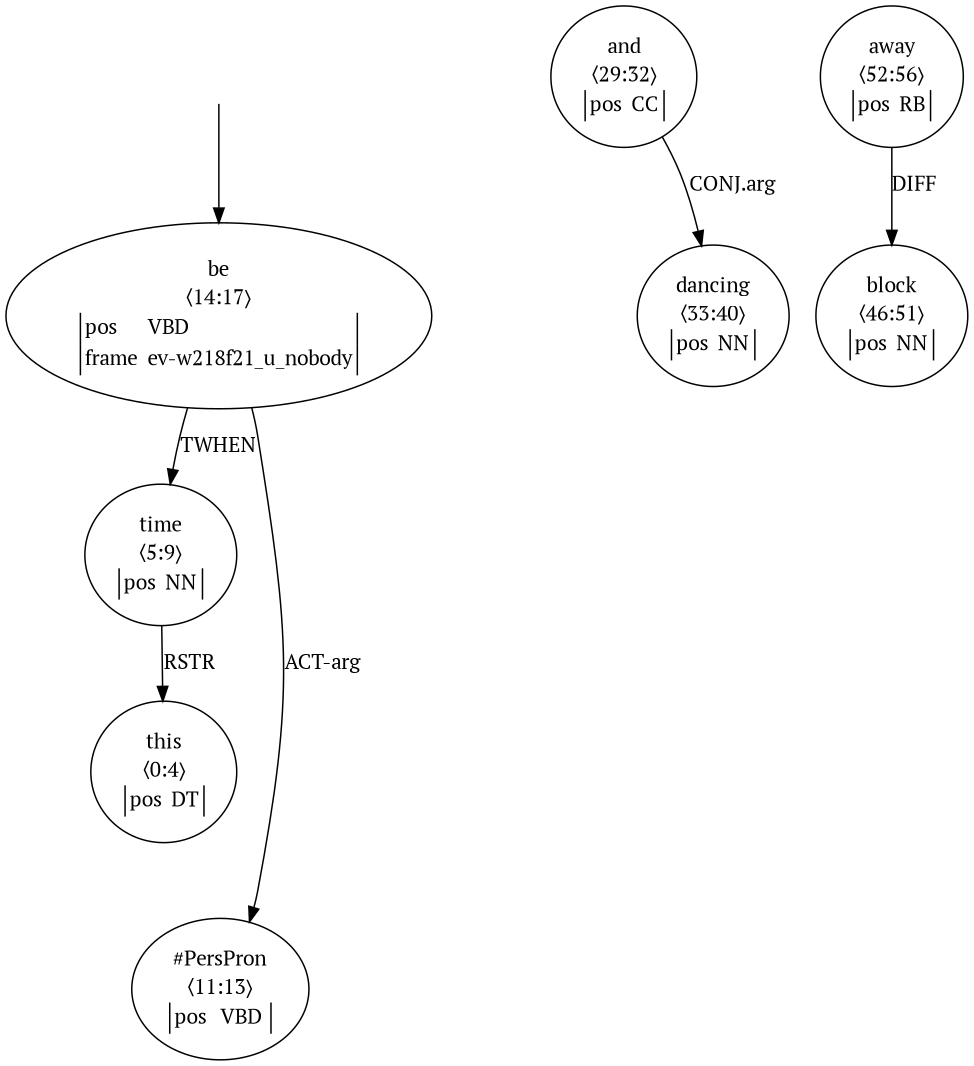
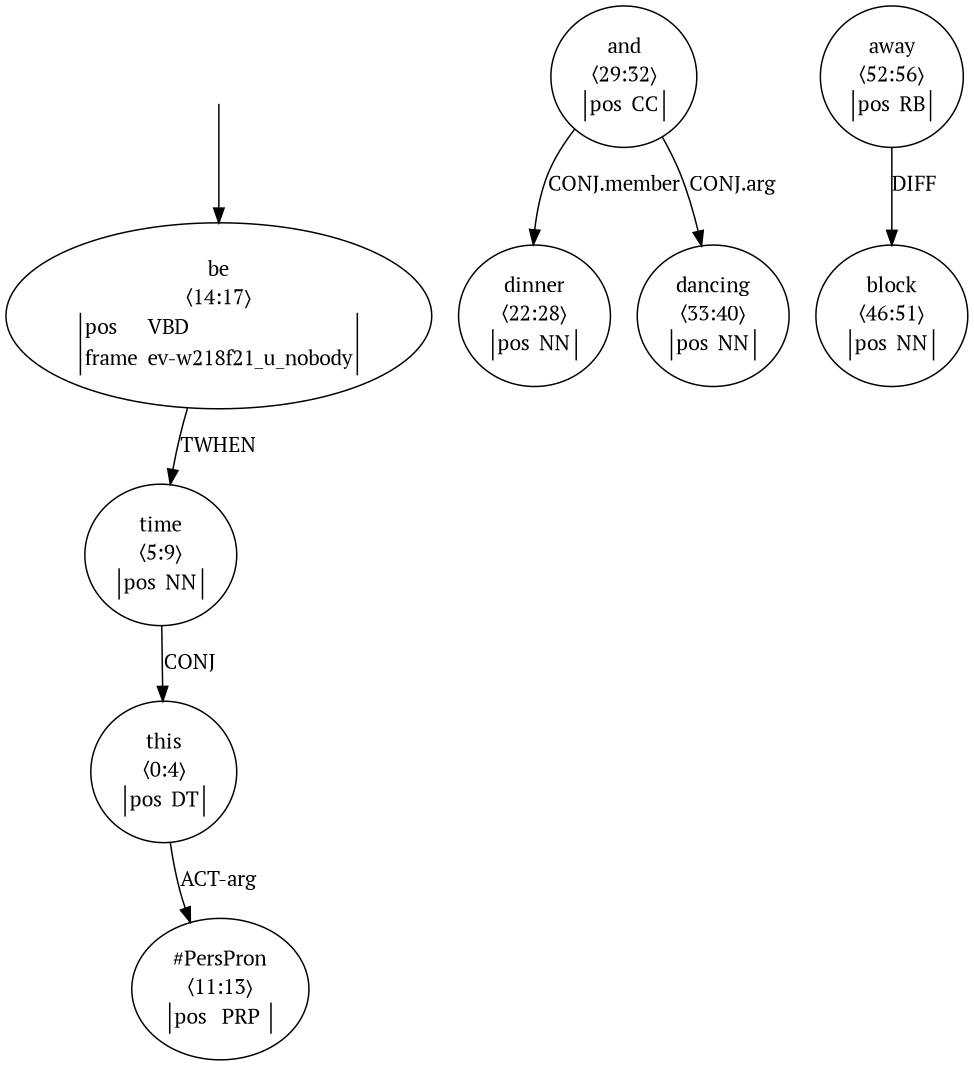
none -> (535, 316)
(283, 657) -> (176, 876)
(190, 663) -> (190, 663)
(241, 1017) -> (241, 1017)
